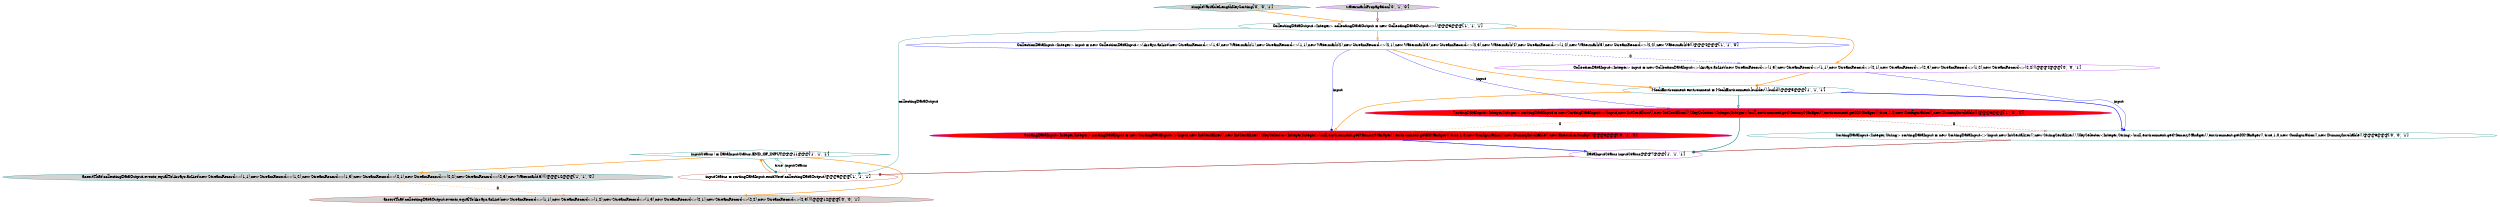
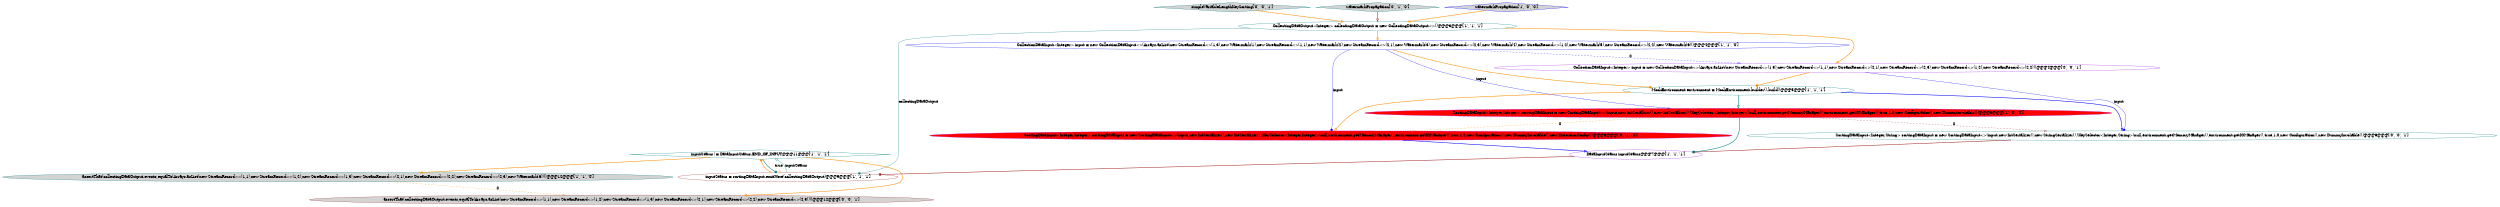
(1378, 7) -> (1378, 7)
none -> (1506, 7)
